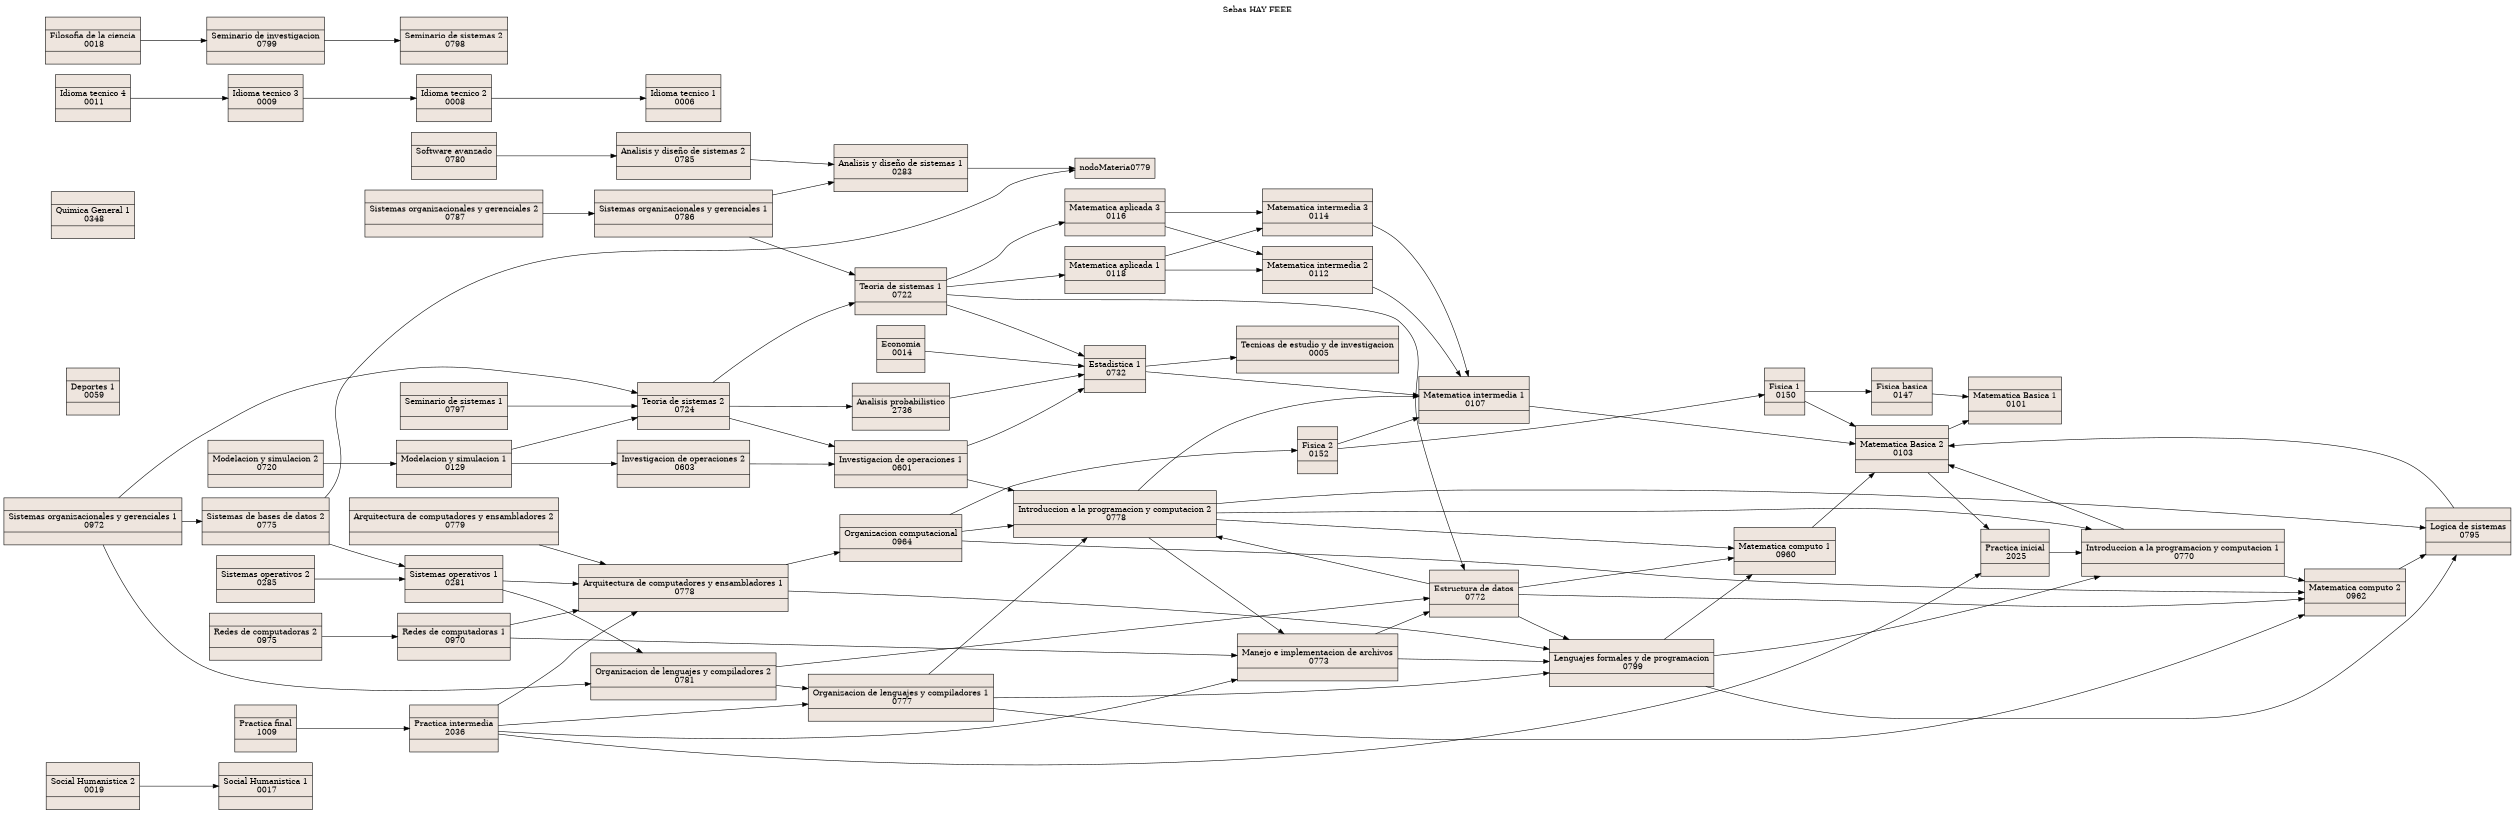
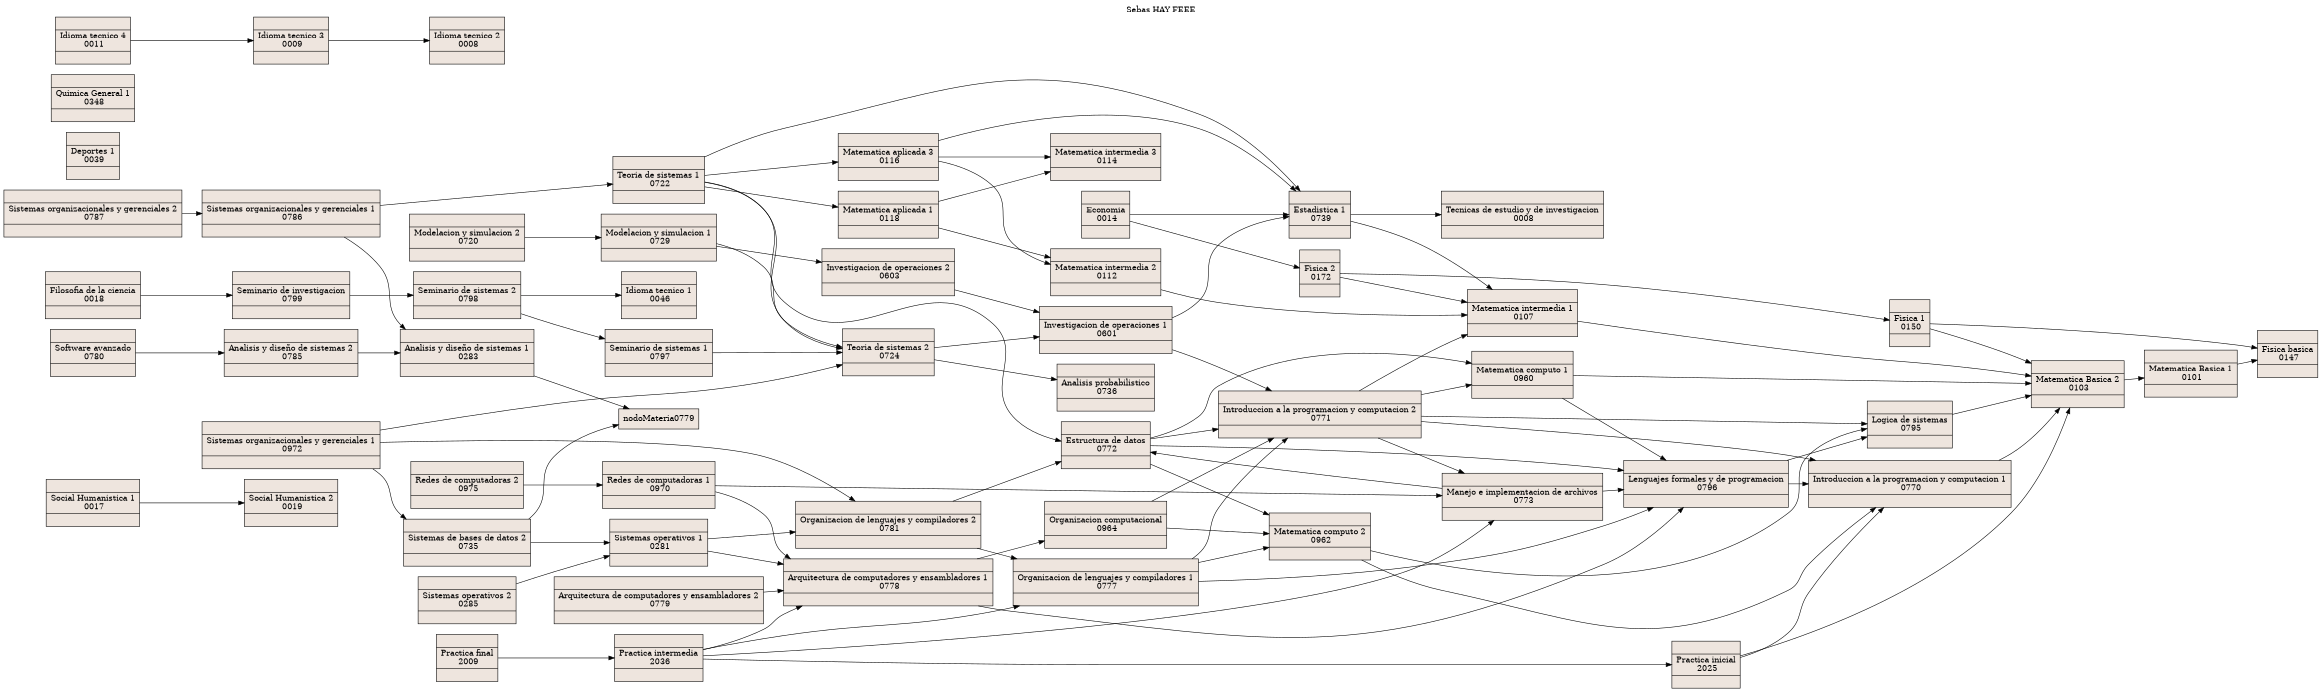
(566, 98) -> (568, 295)
(683, 102) -> (659, 299)
(1434, 288) -> none
none -> (560, 326)
(778, 337) -> (774, 262)
(1318, 353) -> (1522, 219)
(1115, 373) -> (1320, 219)
(1014, 387) -> (1123, 116)
(93, 395) -> (93, 160)
(1947, 395) -> (2245, 363)
(901, 411) -> (1106, 392)
(1318, 454) -> (1320, 277)
(1117, 464) -> (1212, 244)
(454, 468) -> (659, 242)
(1959, 502) -> (1935, 572)
(1115, 518) -> (1320, 418)
(266, 525) -> (467, 547)
(2292, 578) -> (1631, 628)
(1706, 609) -> (1612, 428)
(1632, 667) -> (1706, 488)
(266, 732) -> (467, 662)
(176, 786) -> (189, 503)
